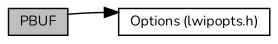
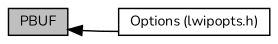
(86, 13) -> (101, 31)
